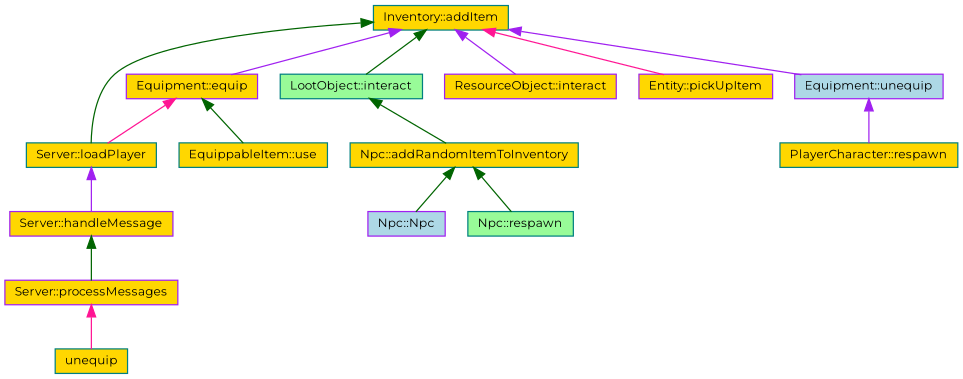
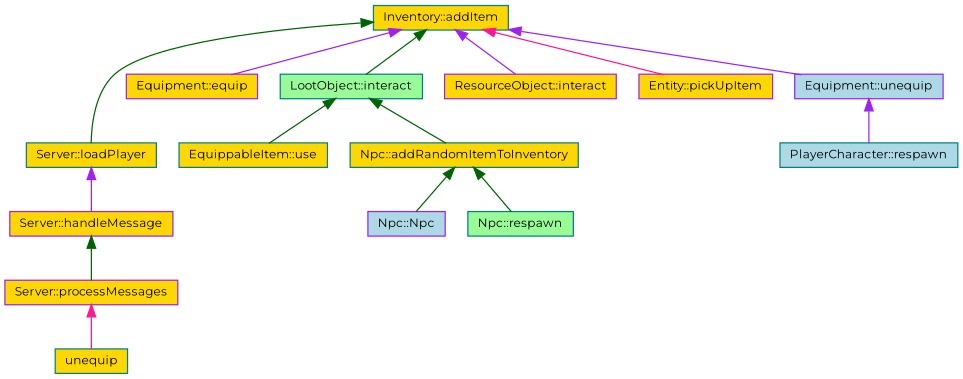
(136, 124) -> none
(227, 125) -> (297, 124)
(869, 155) -> (869, 155)
